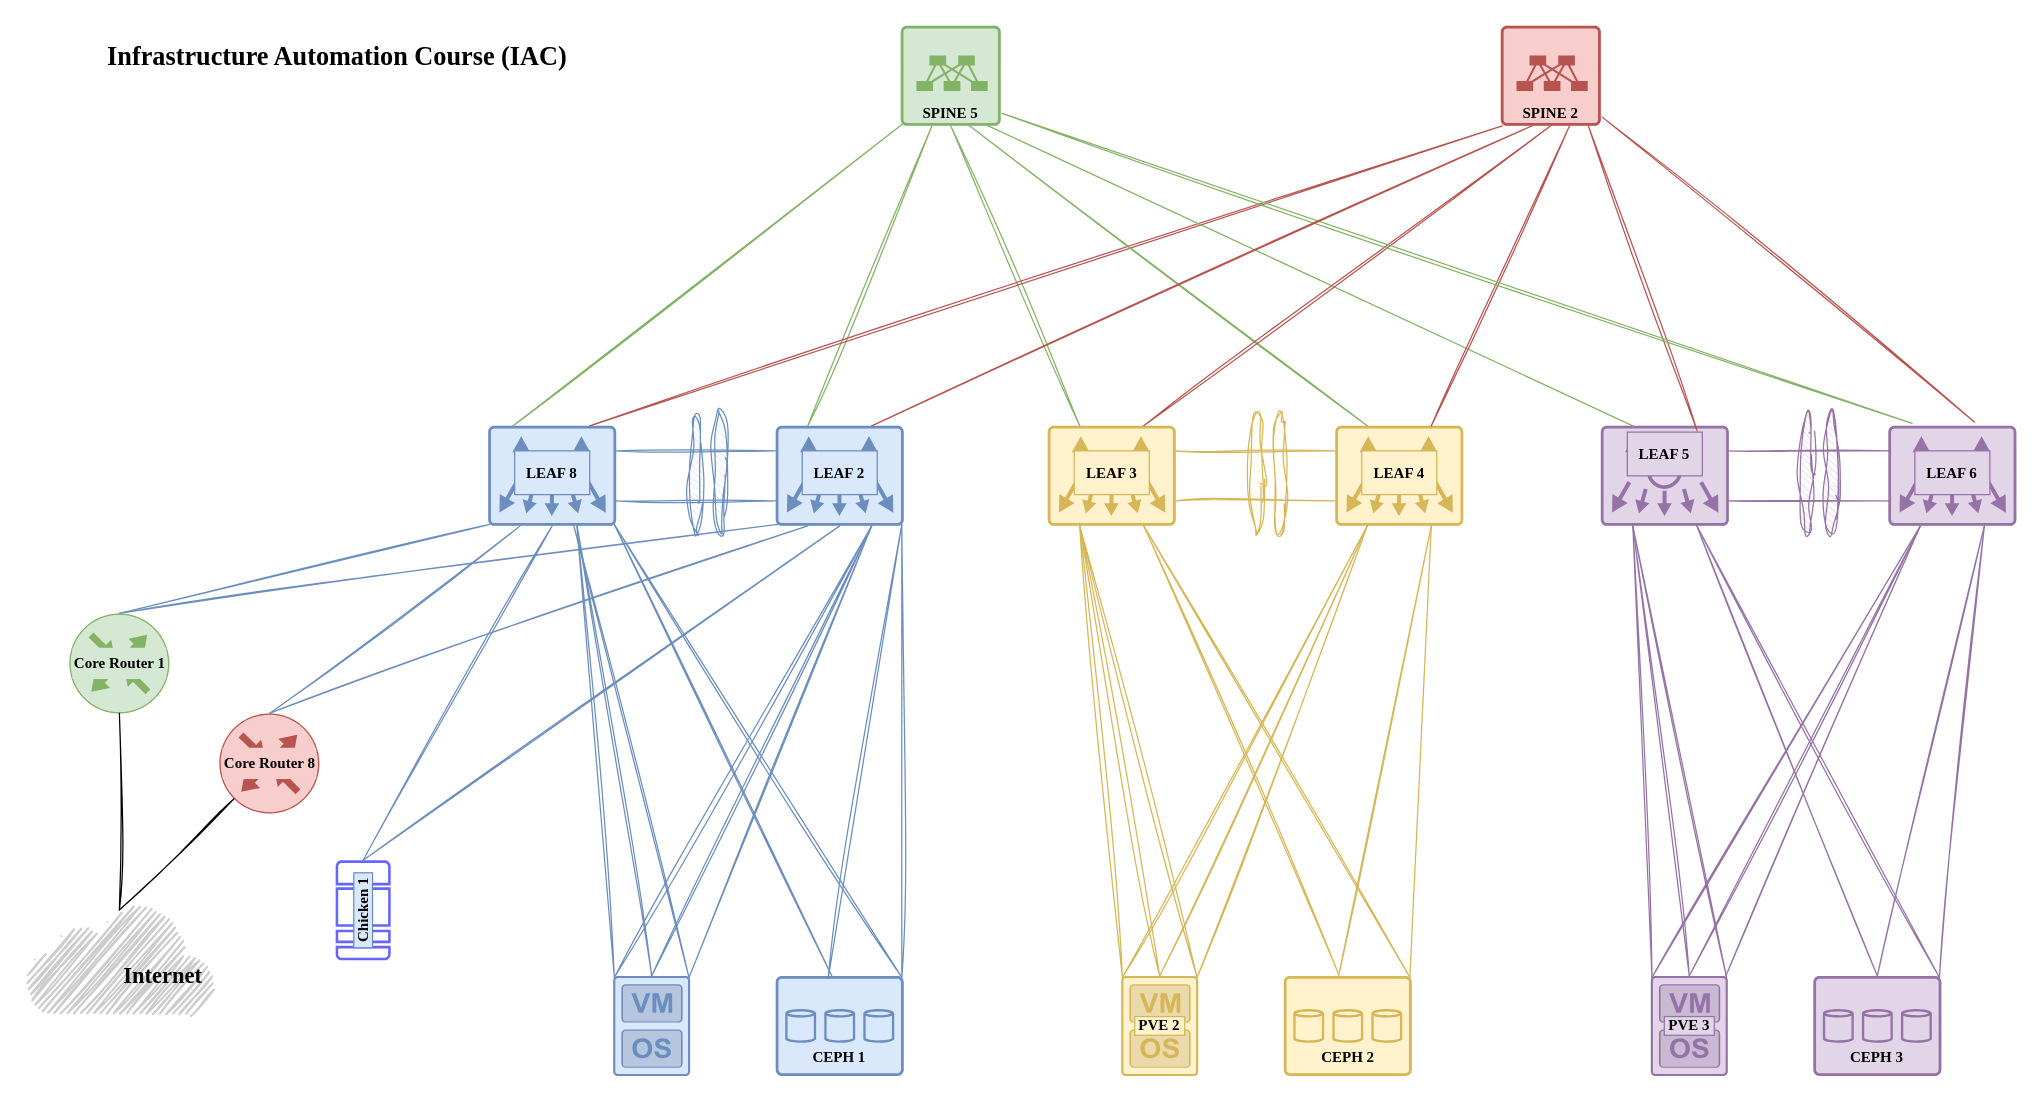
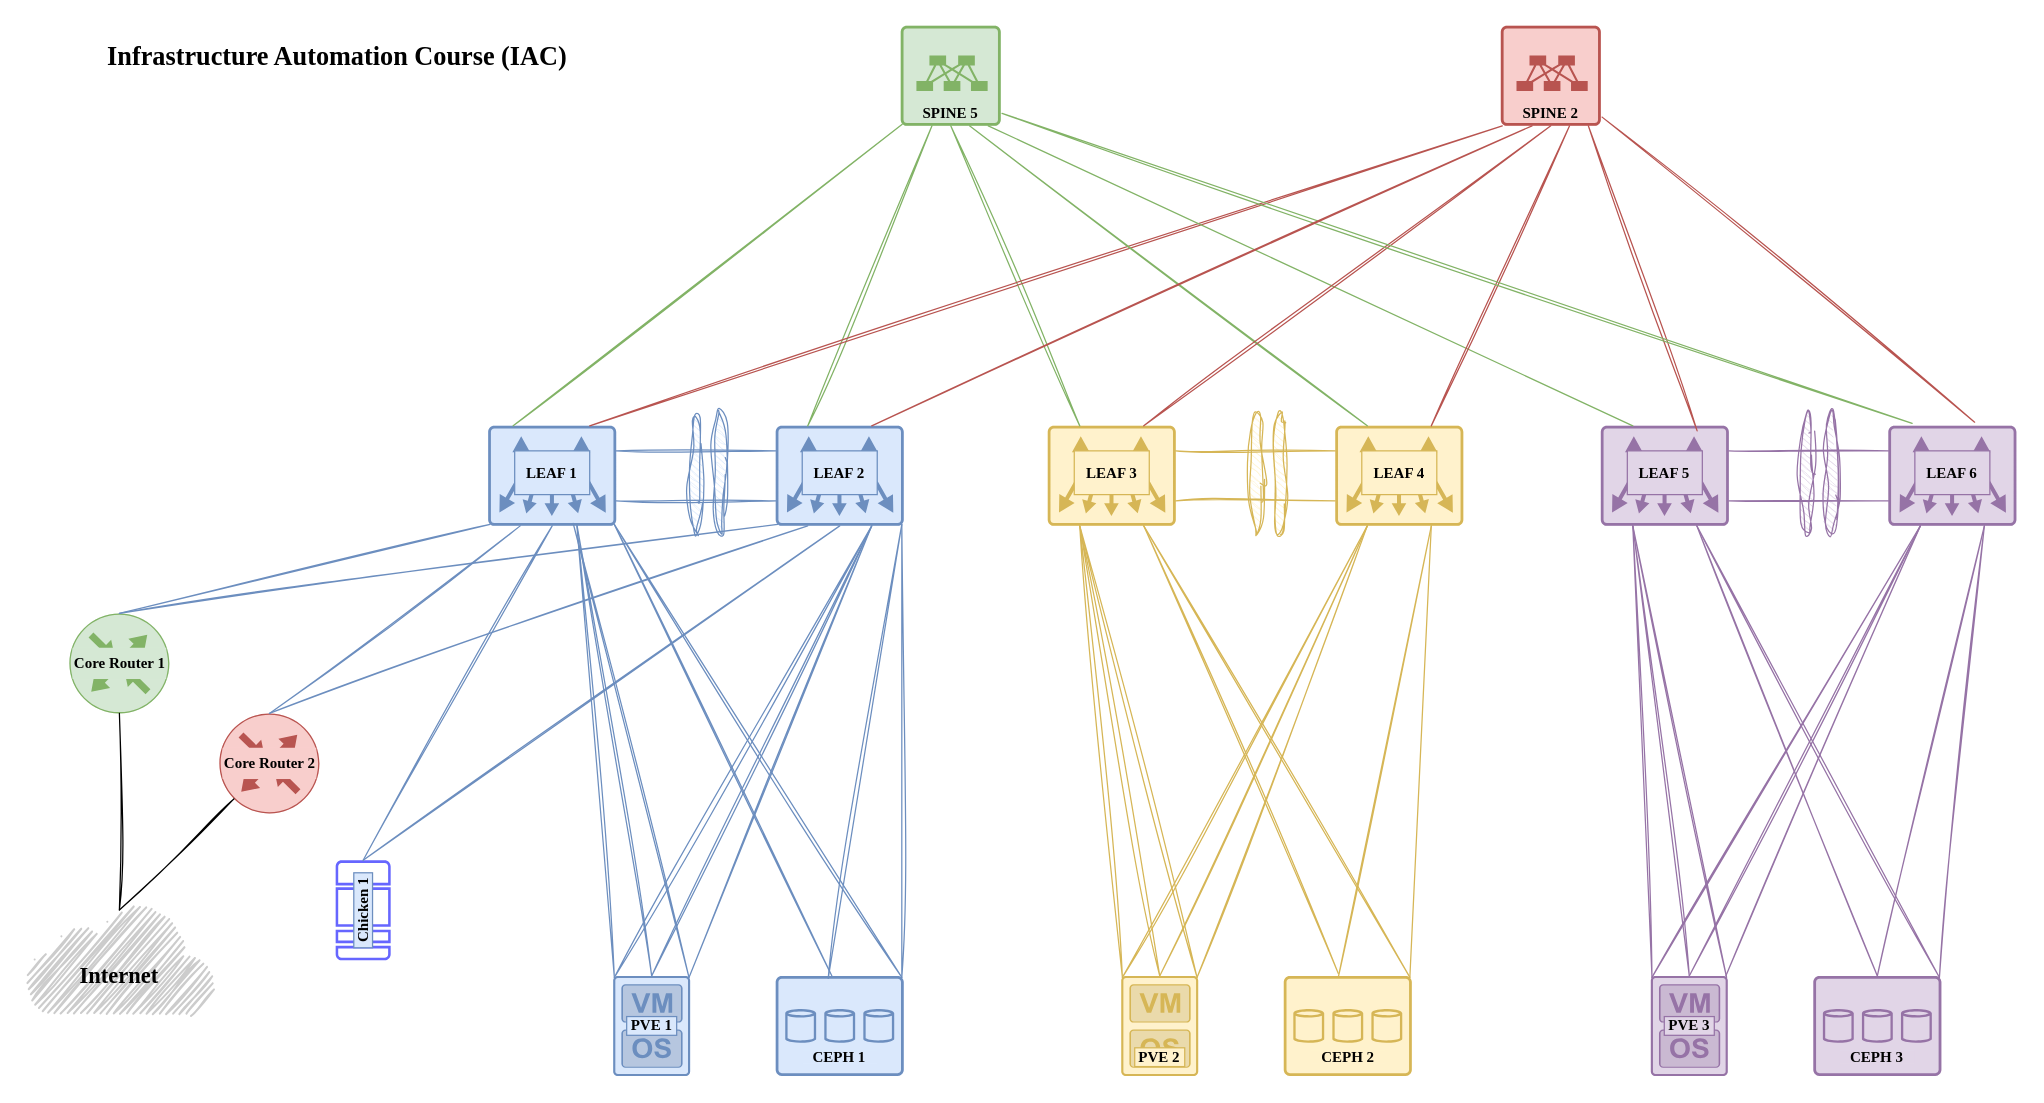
(1665, 454) -> (1665, 473)
(552, 473) -> (552, 473)
(270, 763) -> (270, 763)
(163, 976) -> (119, 976)
none -> (652, 1026)
(1160, 1026) -> (1160, 1057)
